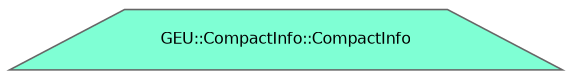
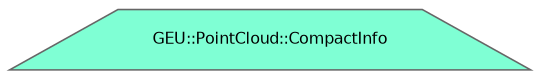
(286, 40) -> (270, 40)
